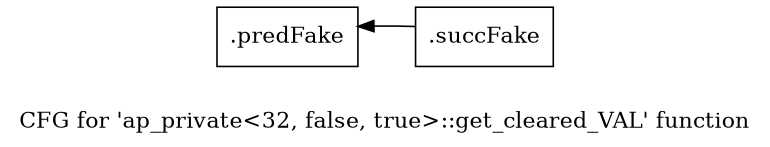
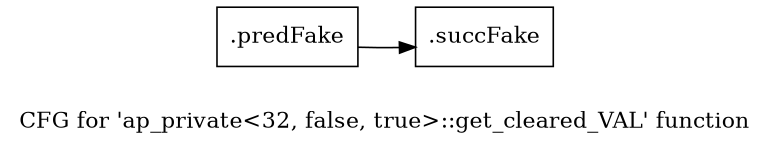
(395, 26) -> (379, 48)
